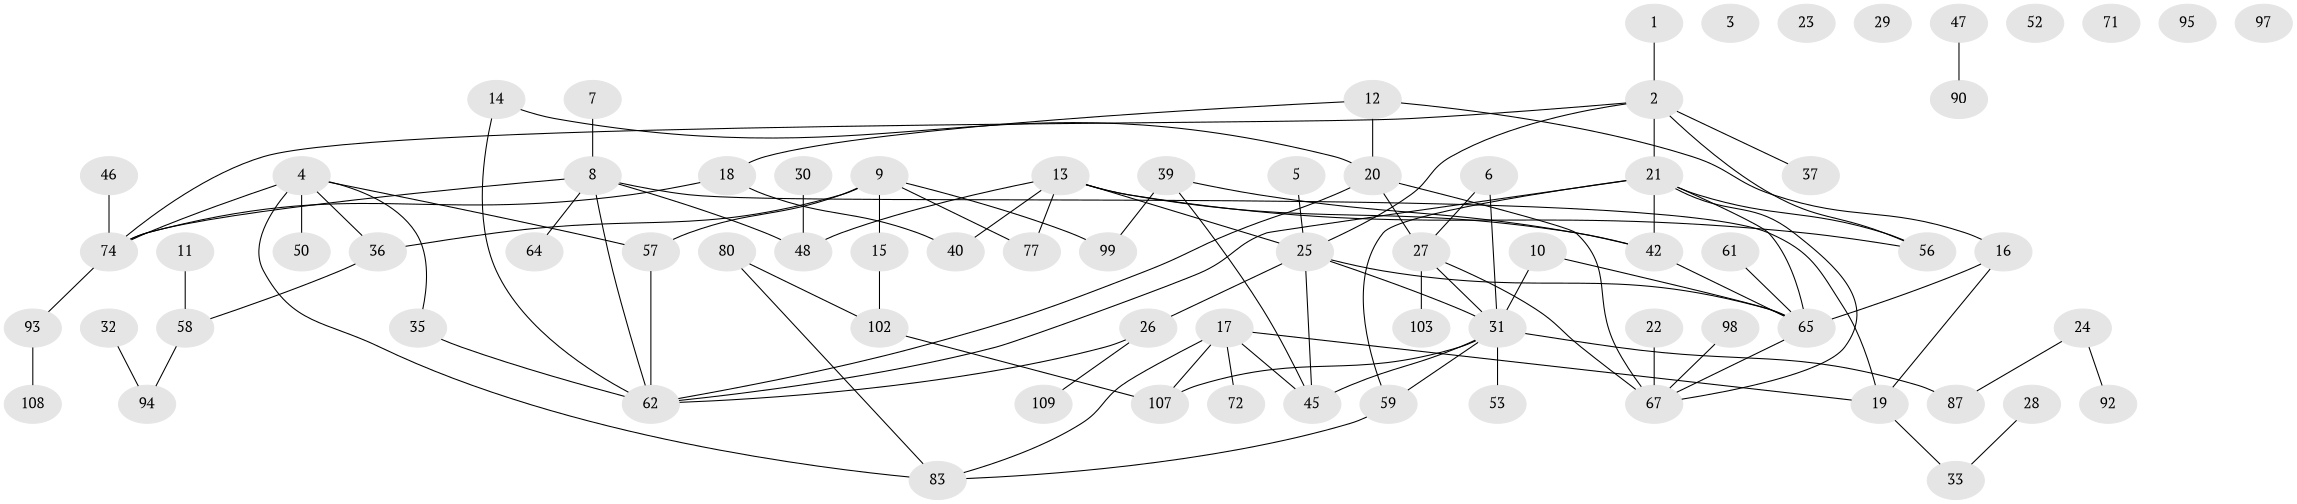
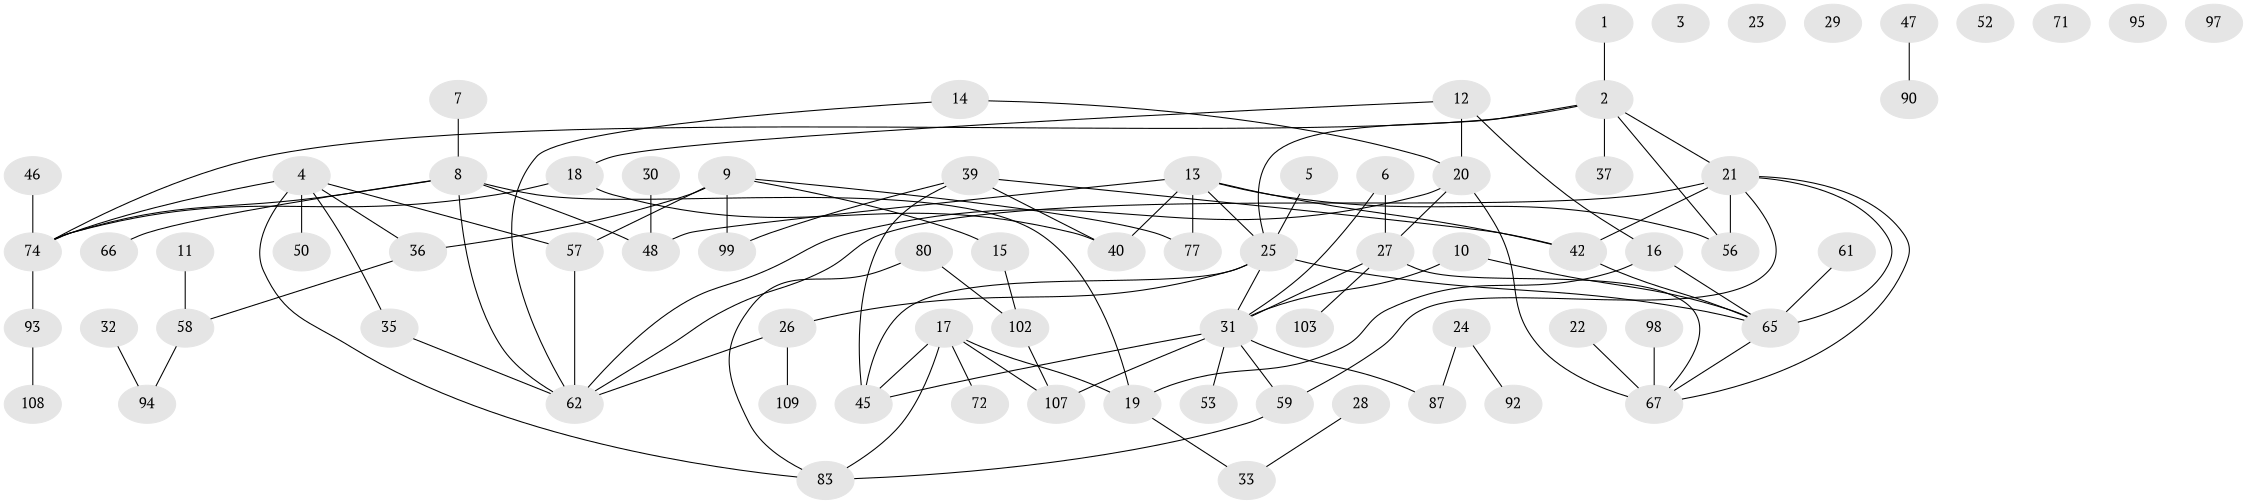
none -> (1059, 221)
(534, 252) -> (109, 252)
